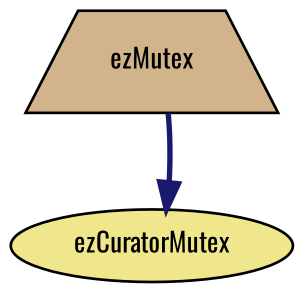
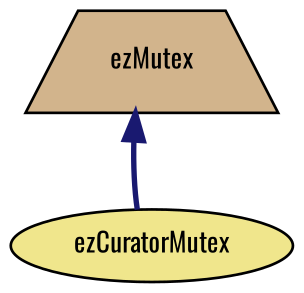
(170, 148) -> (134, 175)
